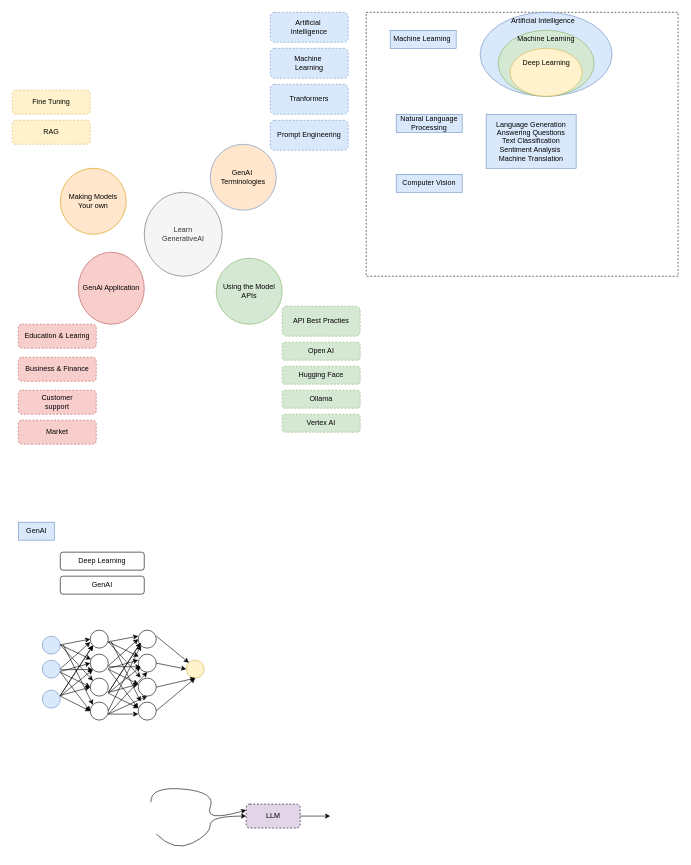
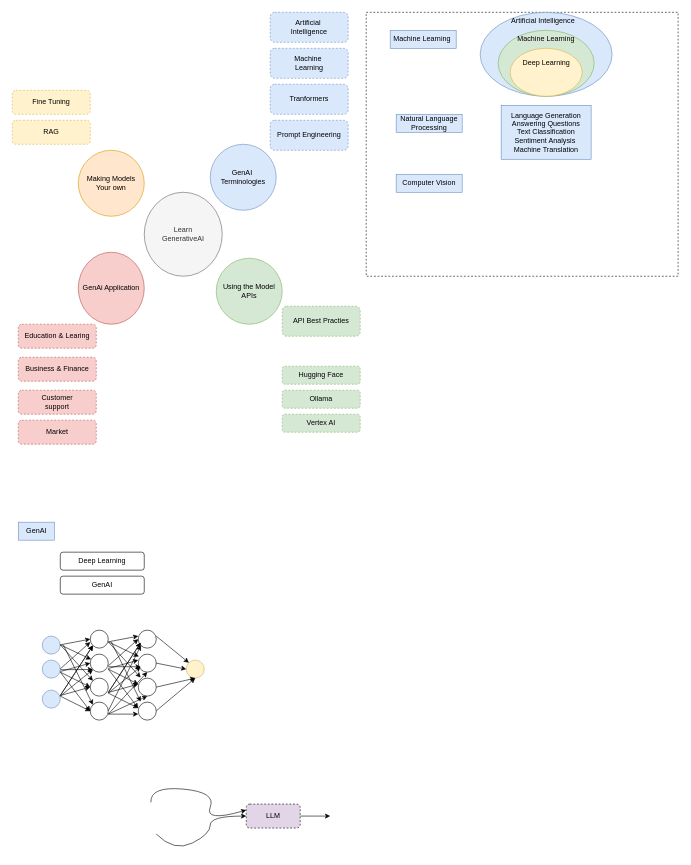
(531, 141) -> (546, 132)
(243, 177) -> (243, 177)
(93, 201) -> (111, 183)
(321, 351) -> none
